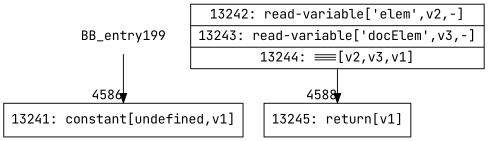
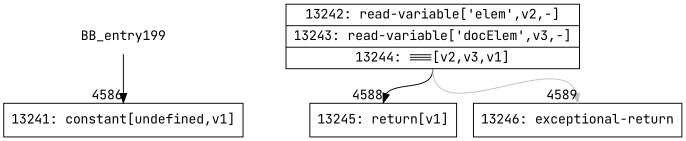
none -> (578, 120)
